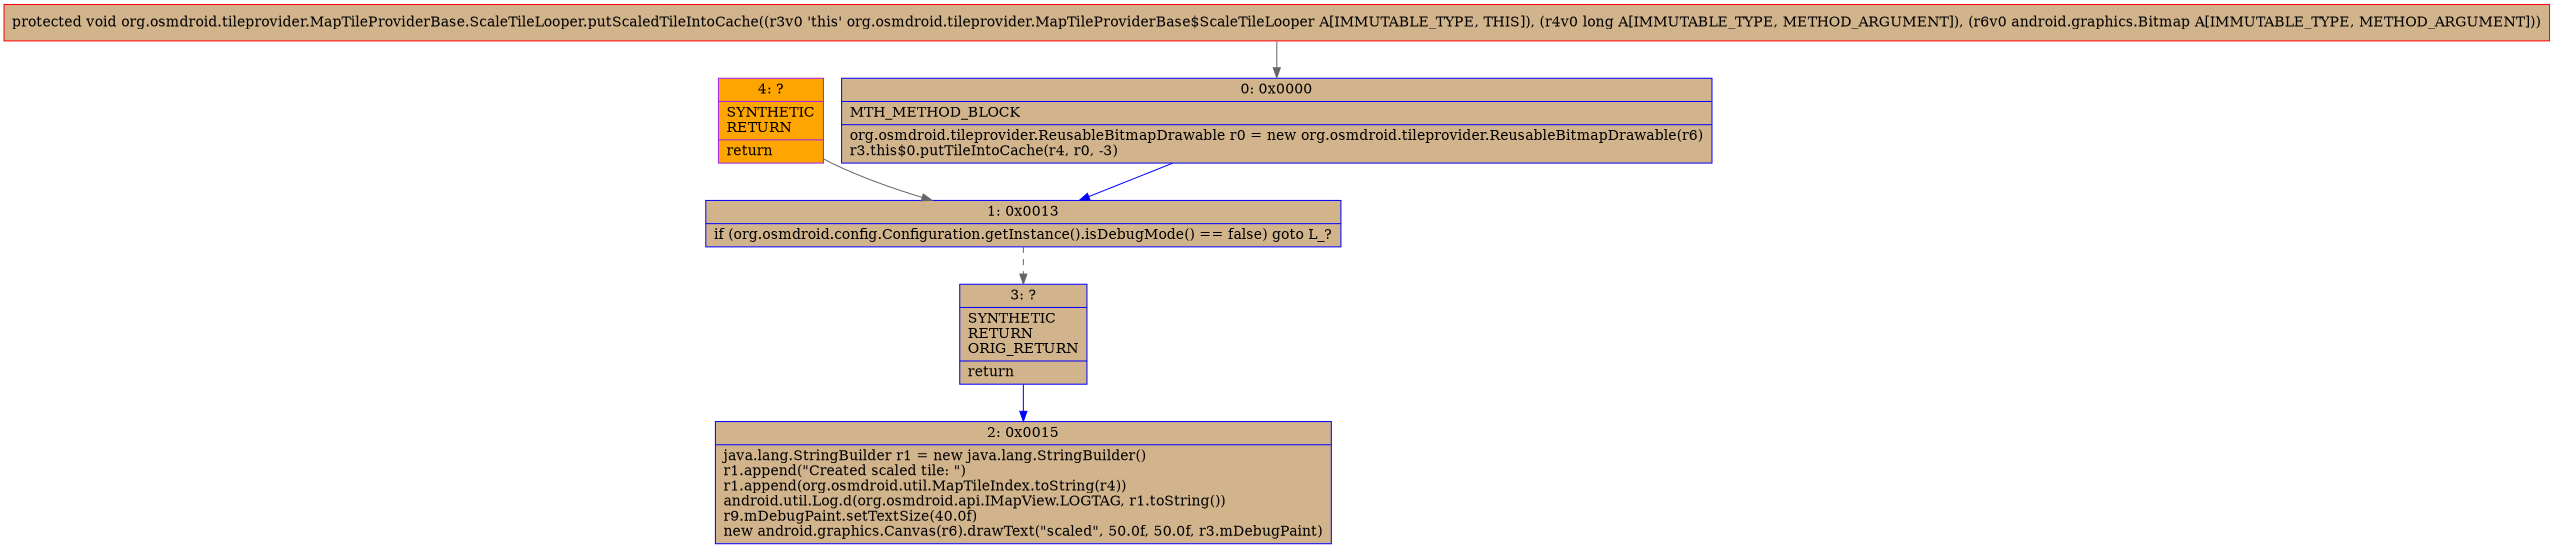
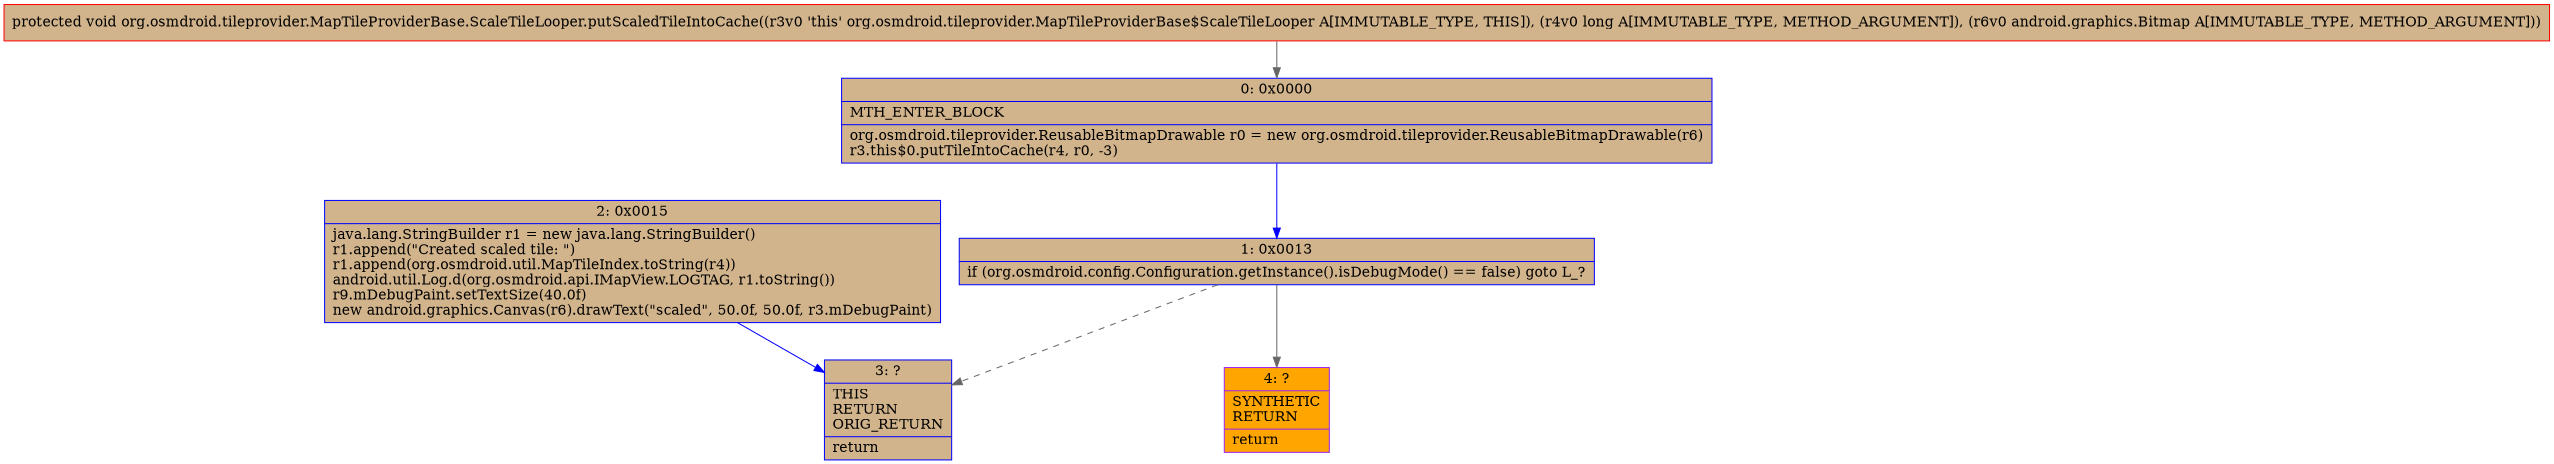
(935, 113) -> (927, 113)
(872, 180) -> (1277, 321)
(1012, 319) -> (851, 394)
(1023, 398) -> (777, 345)
